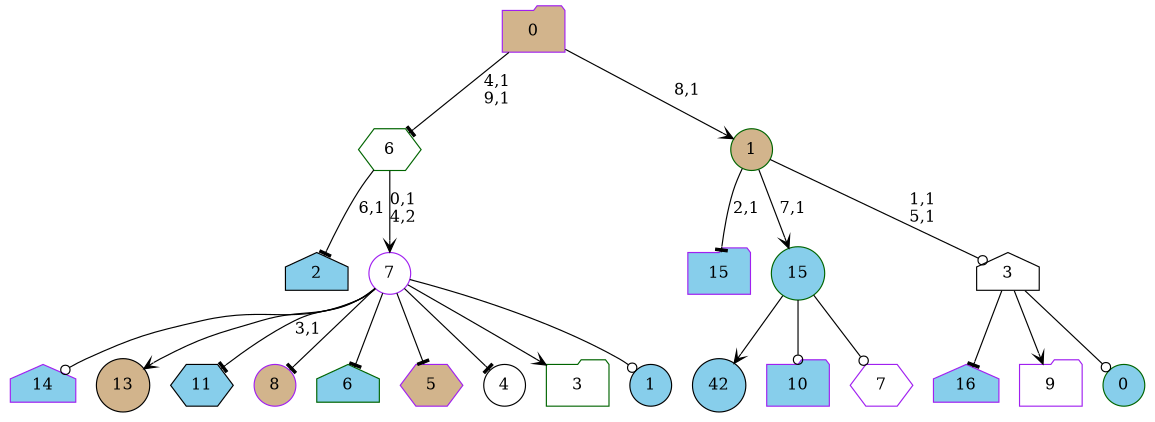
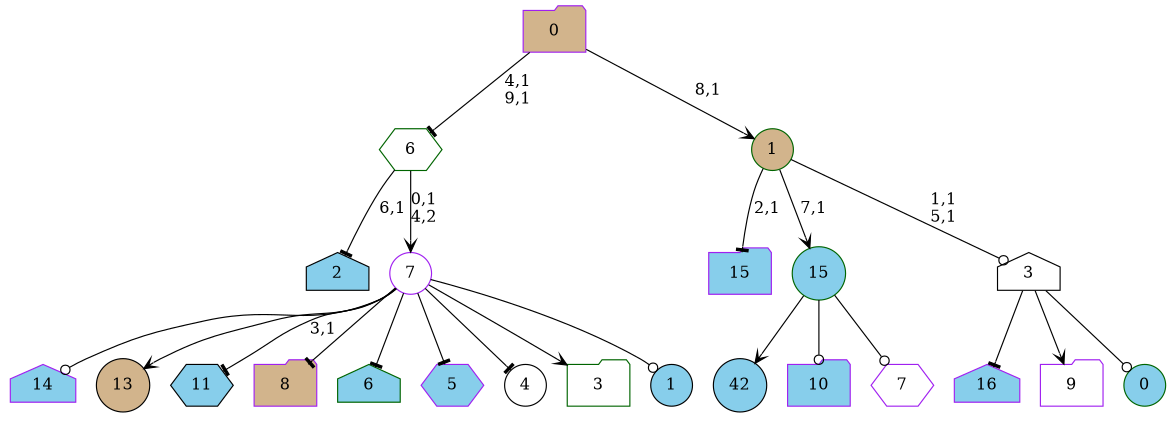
(275, 385) -> (285, 385)
(432, 385) -> (452, 385)
